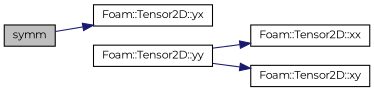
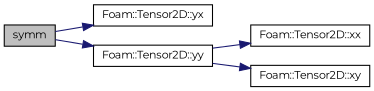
none -> (69, 42)
